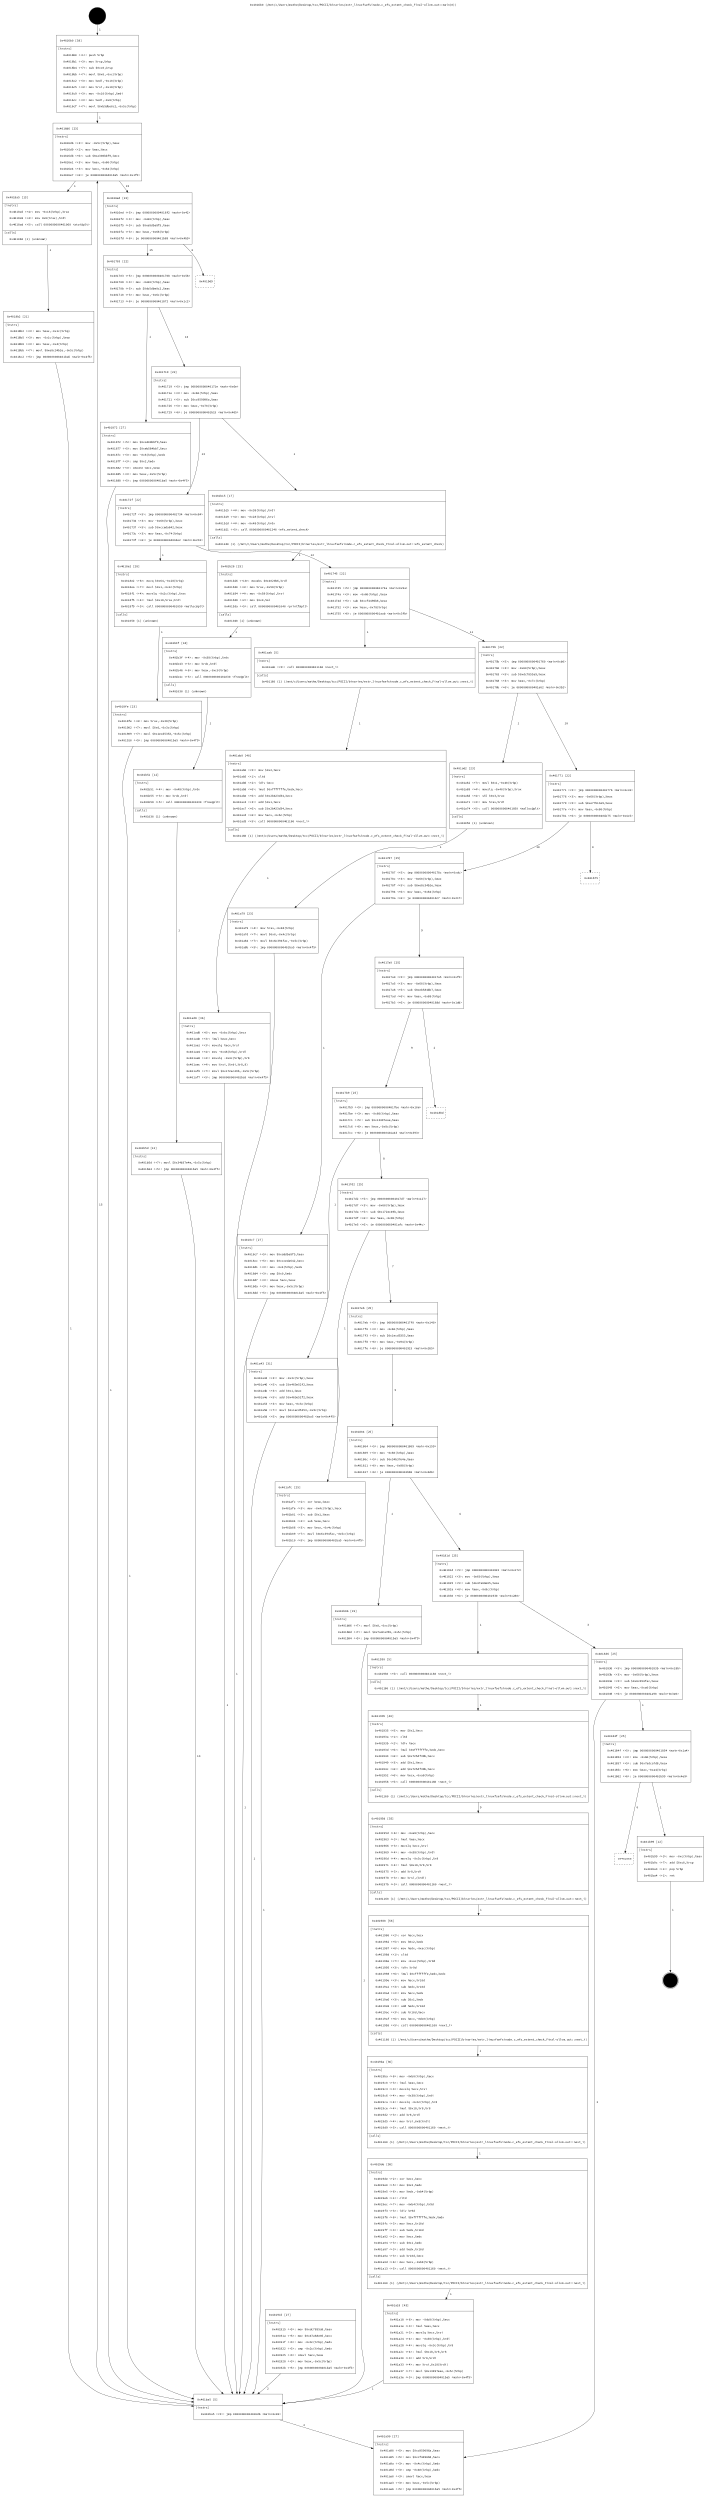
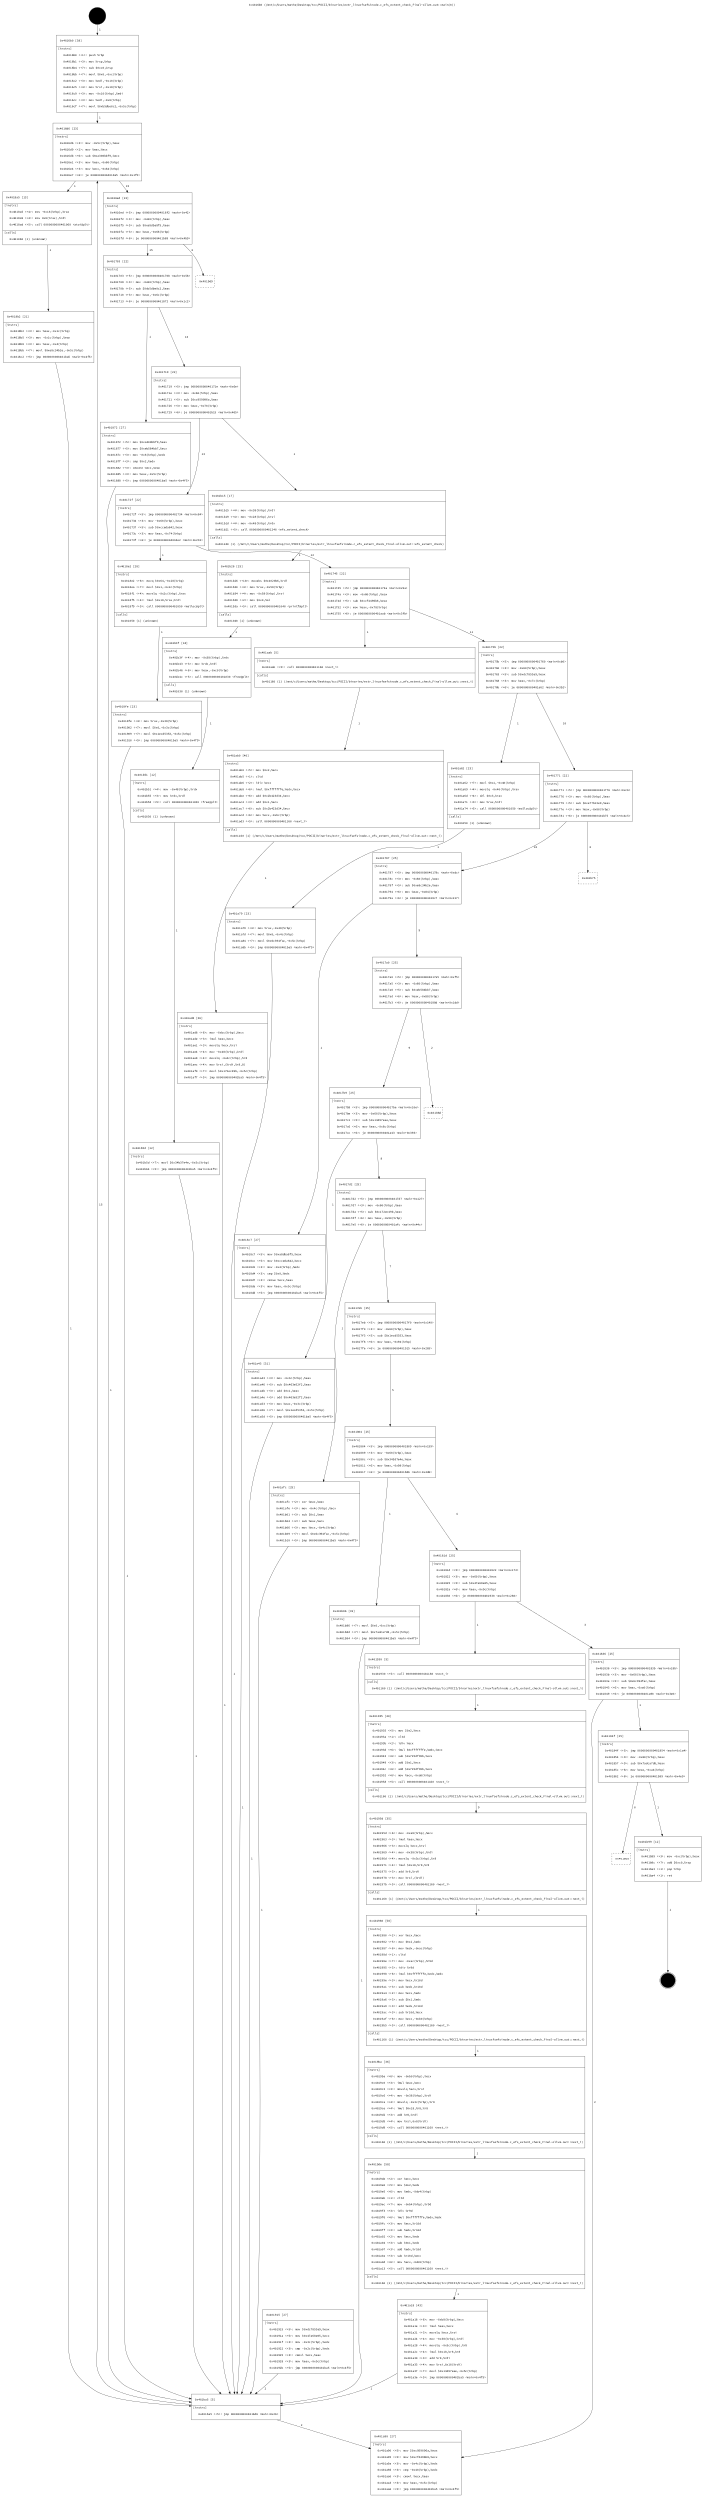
(198, 1756) -> (195, 1756)
